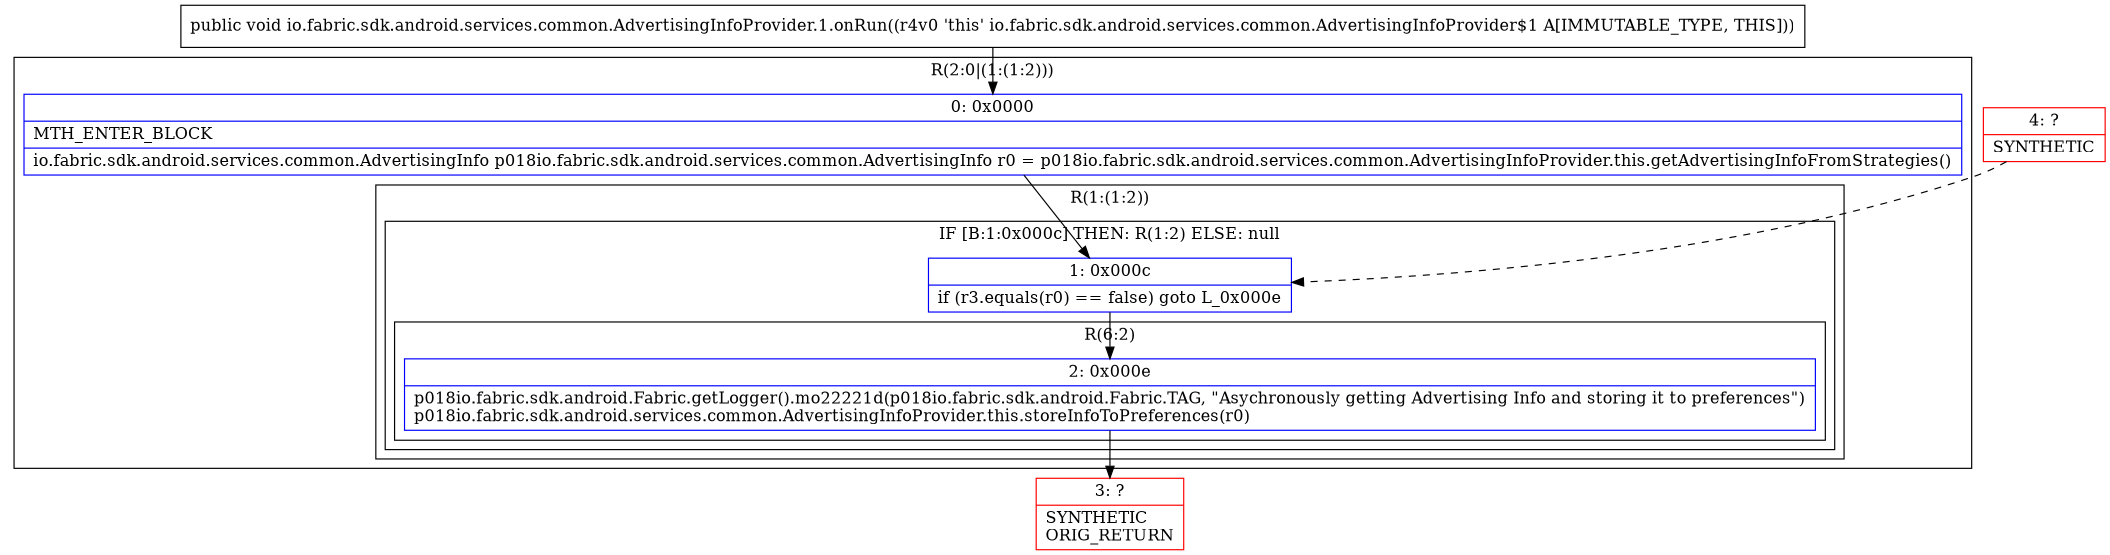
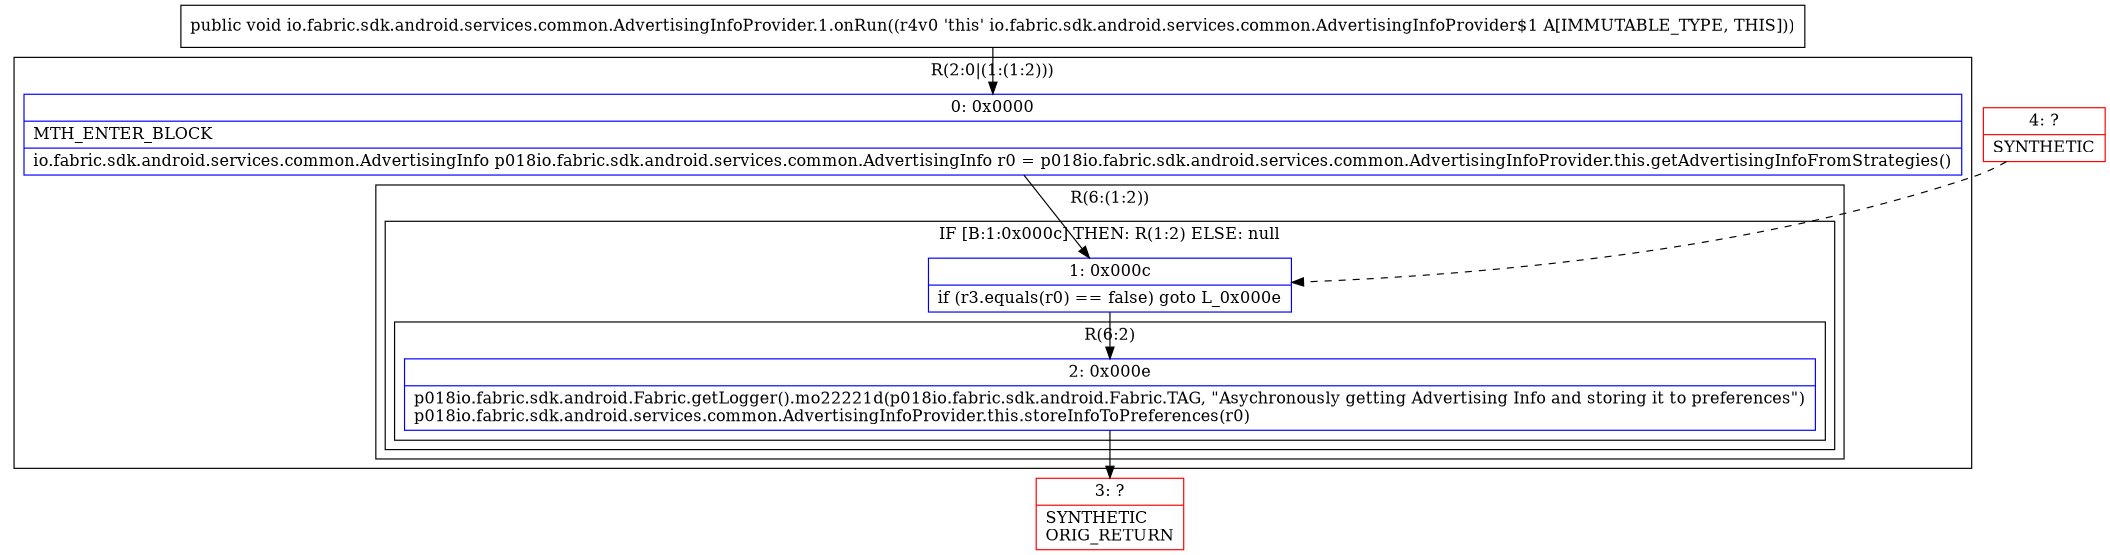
(1110, 198) -> (1110, 198)
